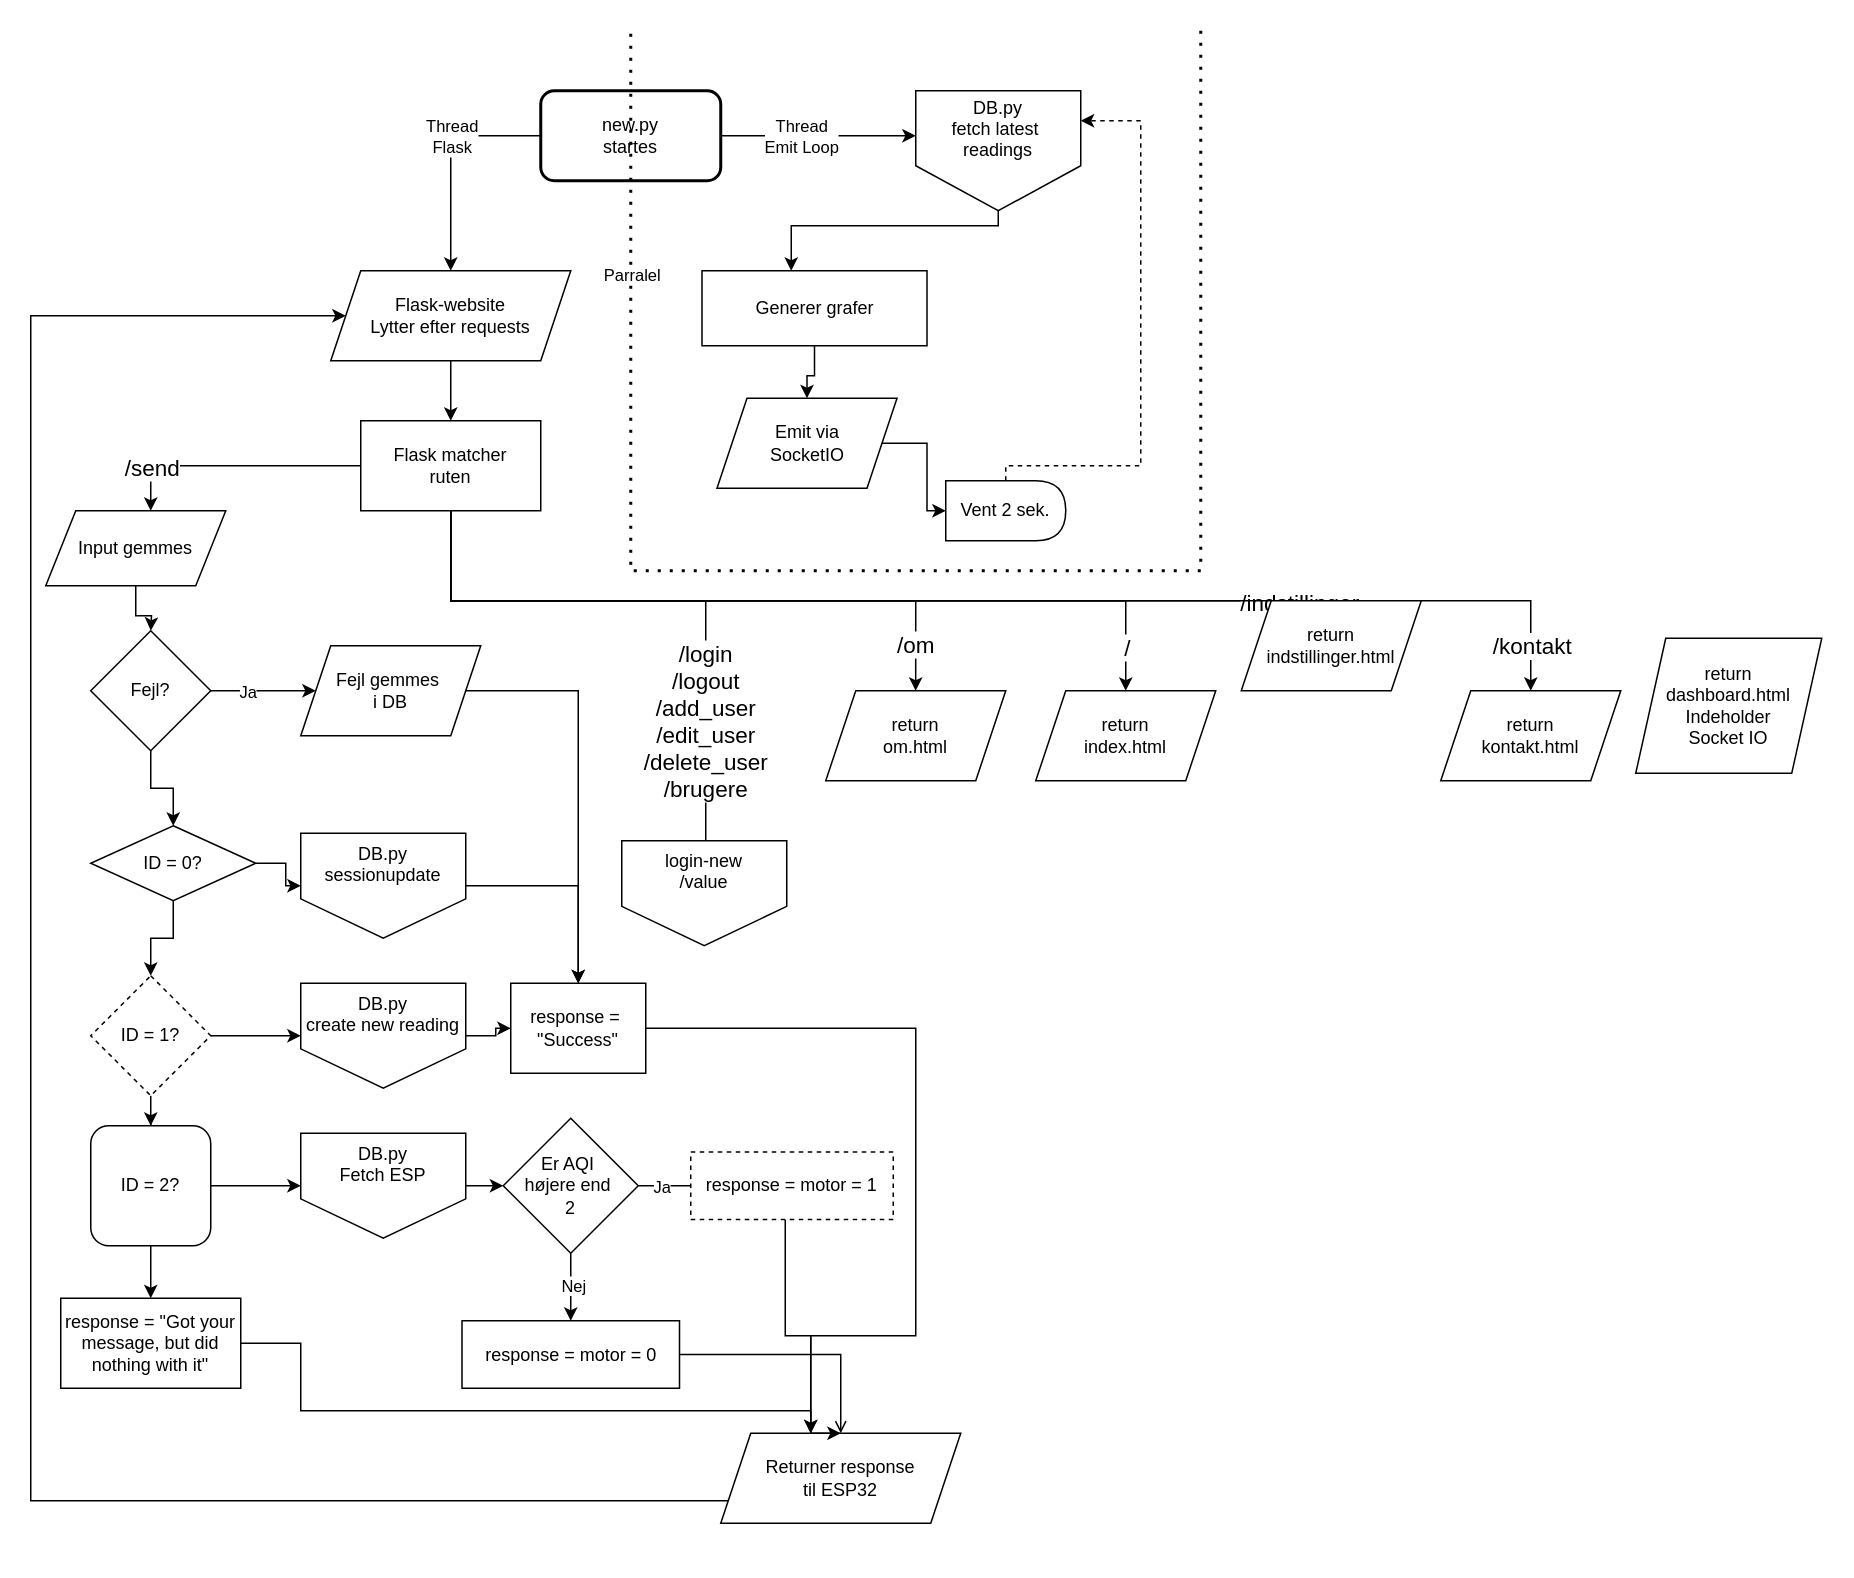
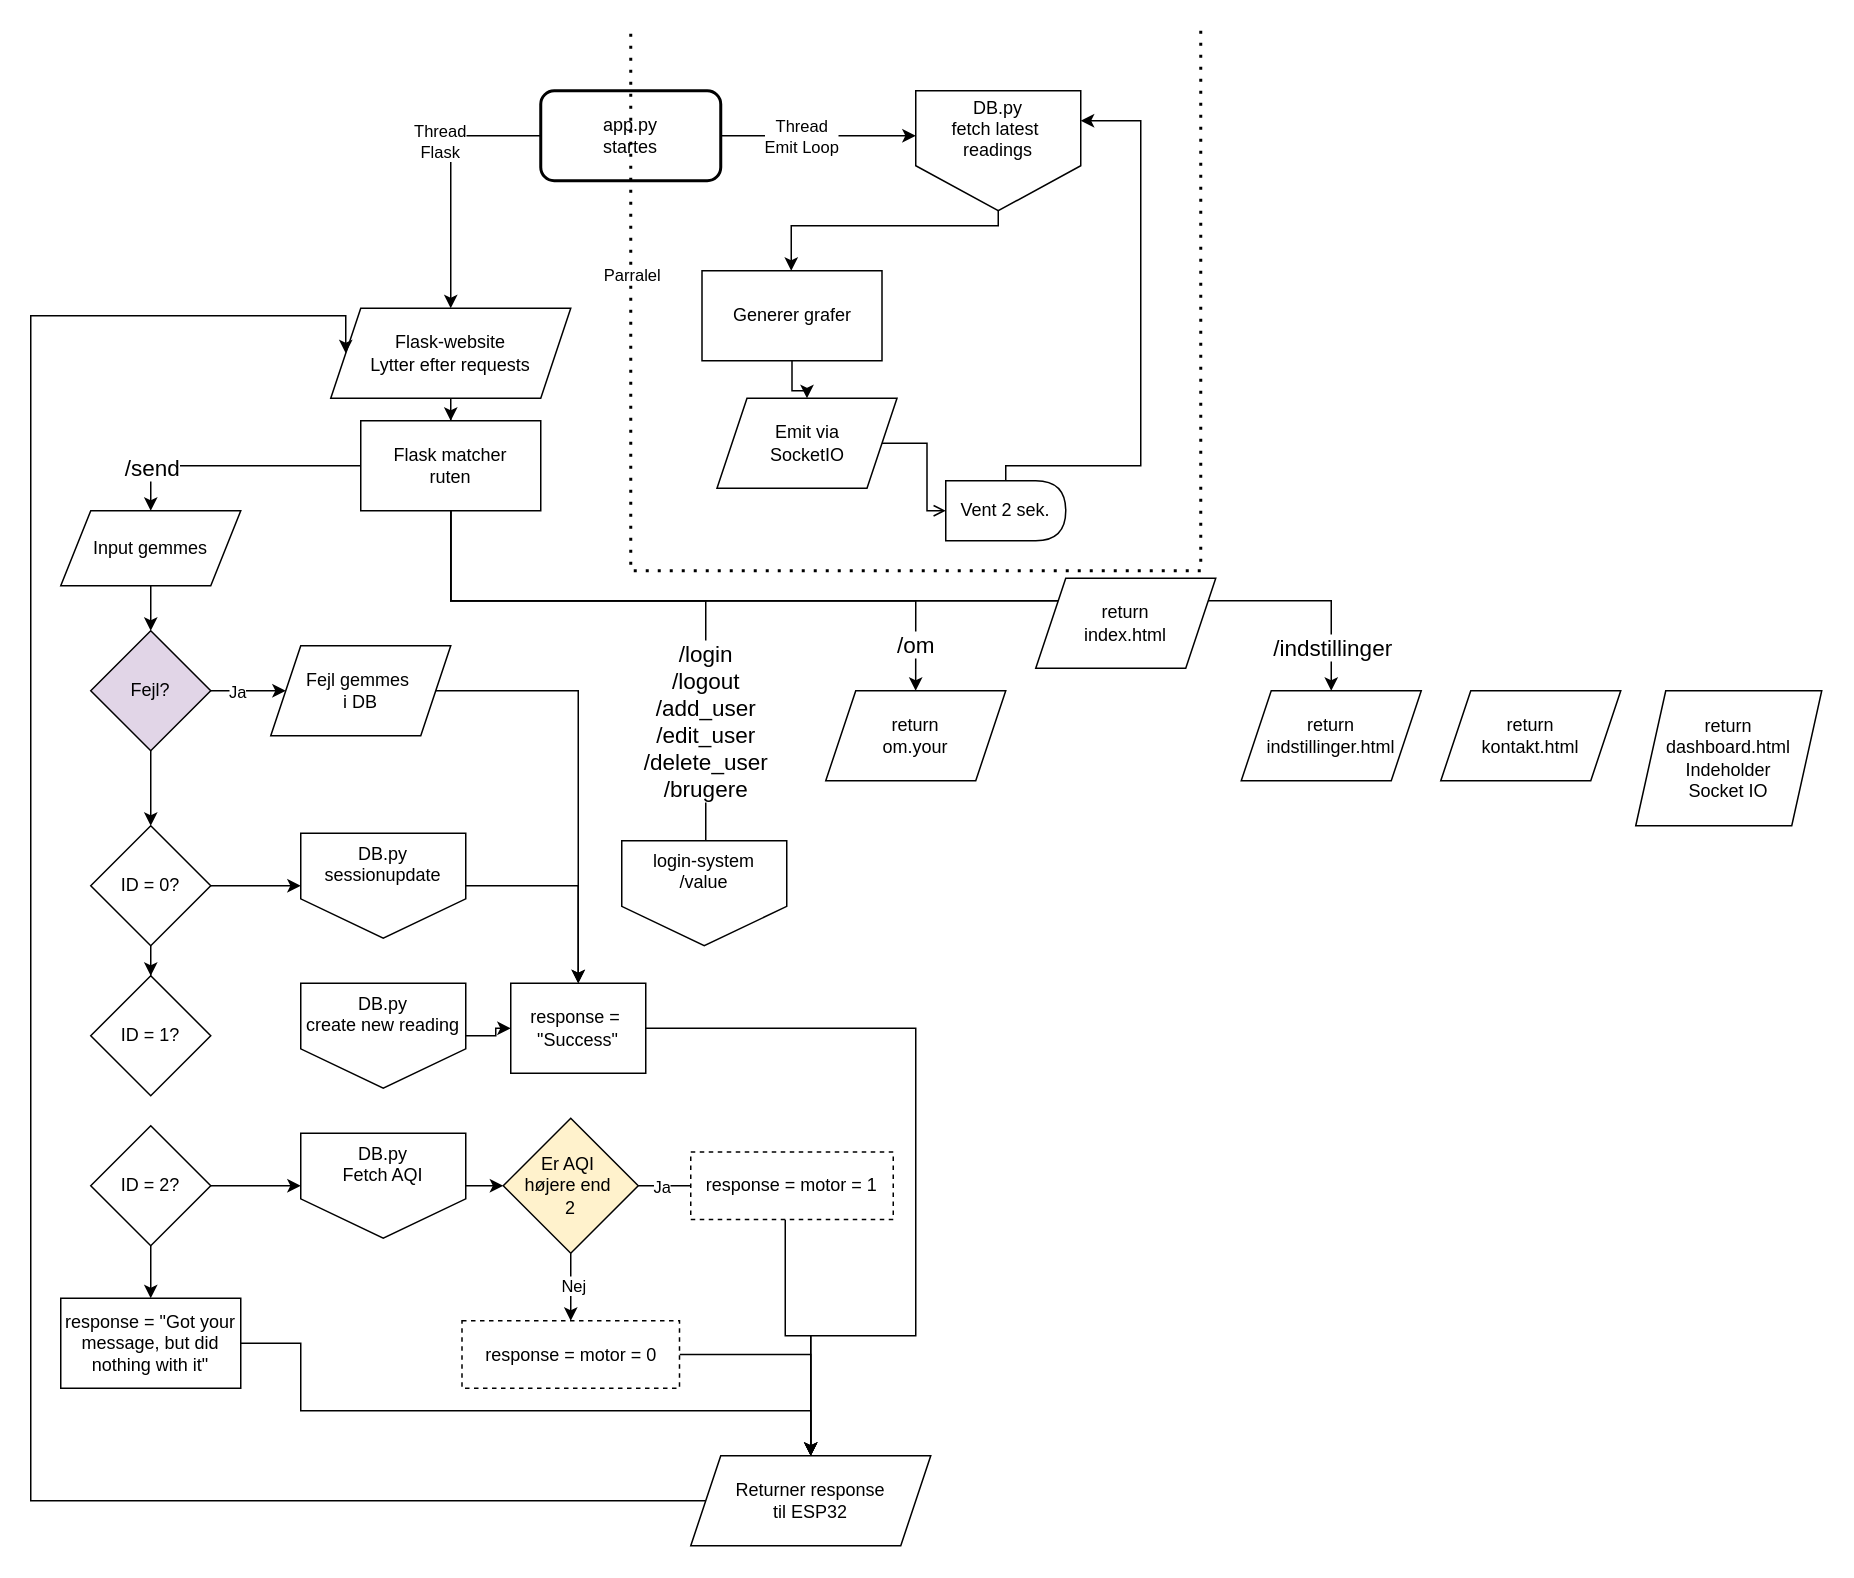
(631, 136) -> (631, 136)
(815, 308) -> (792, 316)
(451, 316) -> (451, 353)
(1141, 344) -> (1141, 344)
(934, 511) -> (936, 511)
(136, 548) -> (151, 548)
(1472, 601) -> none
(1331, 646) -> (1331, 736)
(151, 691) -> (151, 691)
(391, 691) -> (361, 691)
(1729, 706) -> (1729, 758)
(916, 736) -> (916, 736)
(1126, 736) -> (1126, 623)
(173, 863) -> (151, 886)
(704, 893) -> (704, 893)
(151, 1036) -> (151, 1036)
(251, 1036) -> none
(151, 1116) -> none
(151, 1186) -> (151, 1186)
(383, 1186) -> (383, 1186)
(571, 1186) -> (571, 1186)
(571, 1355) -> (571, 1355)
(841, 1478) -> (811, 1501)
